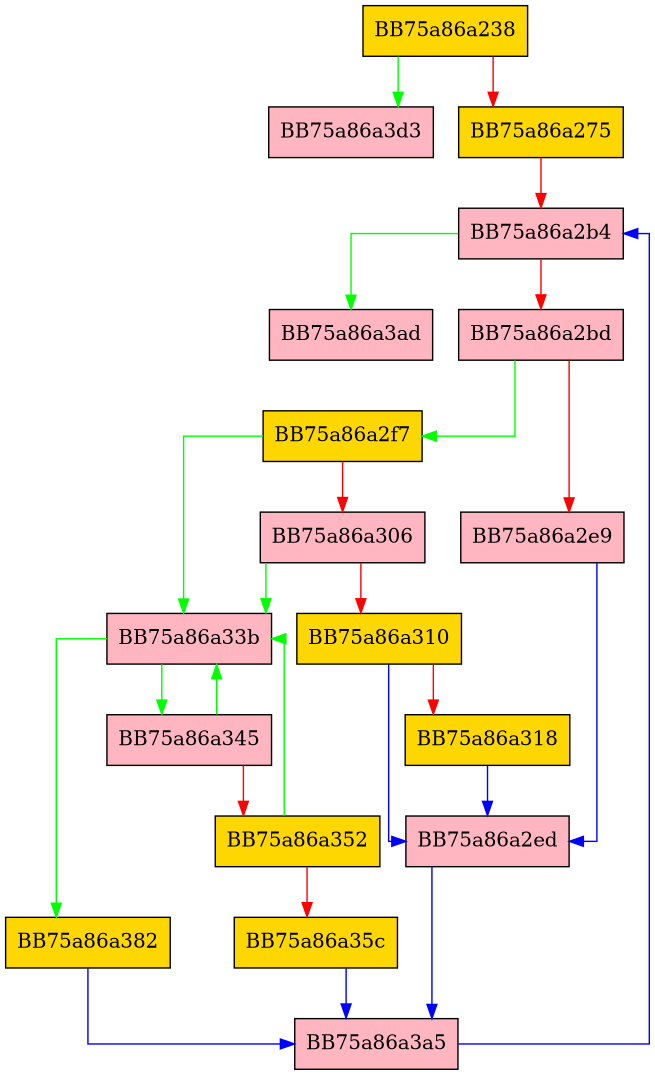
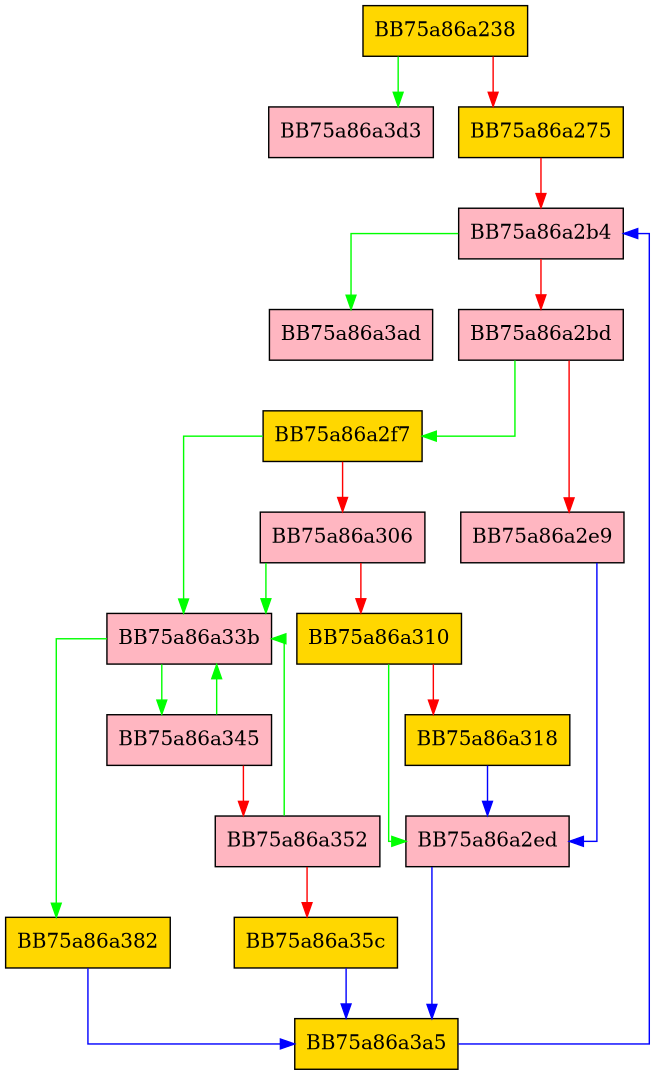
(389, 754) -> (389, 754)
(298, 841) -> (298, 841)
(376, 1044) -> (376, 1044)
